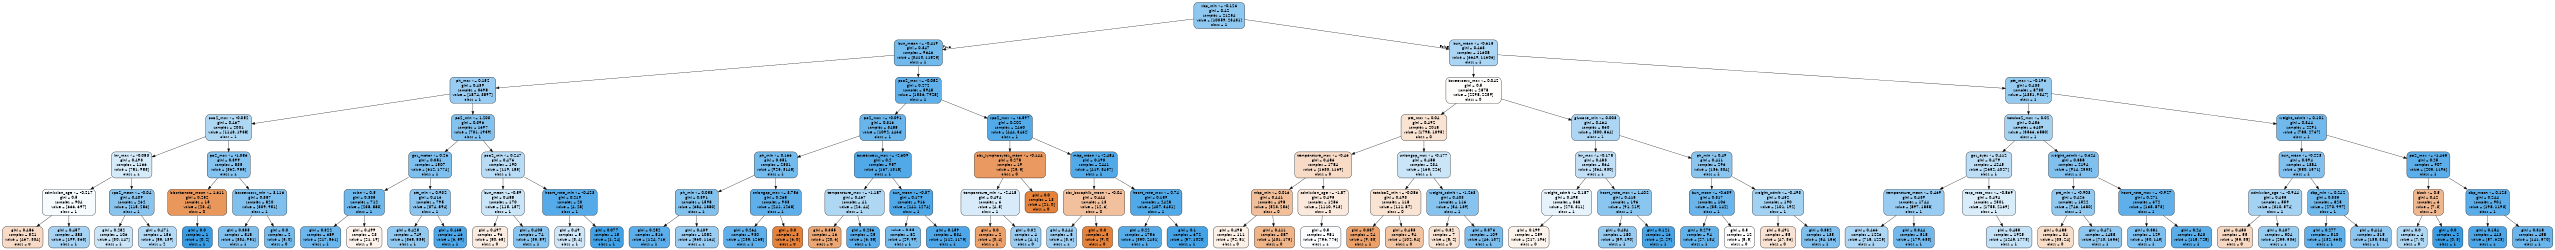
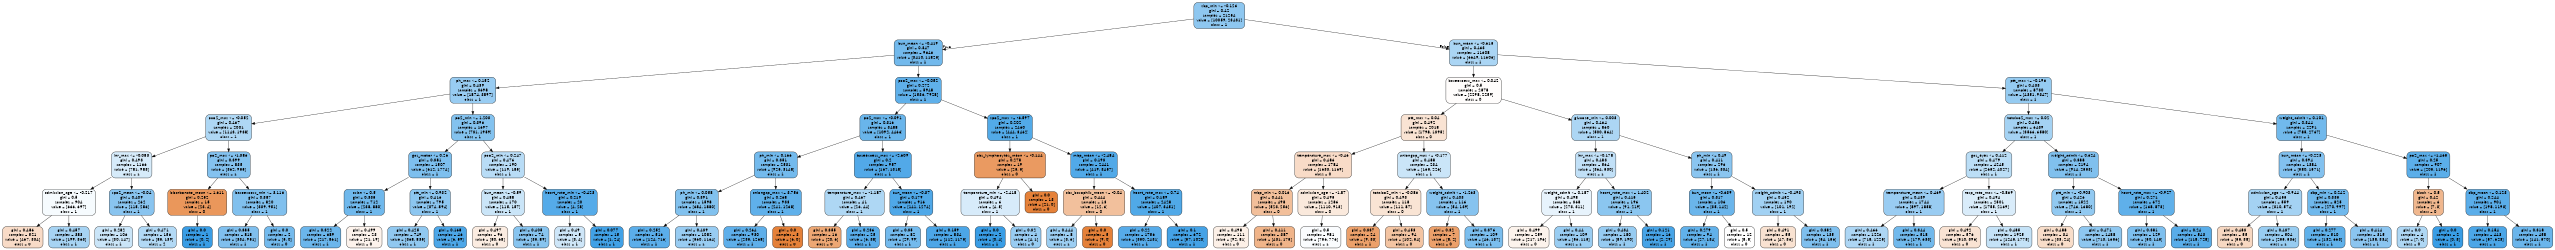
(903, 237) -> (903, 237)
(990, 237) -> (990, 237)
(1444, 237) -> (1444, 237)
(1529, 237) -> (1529, 237)
none -> (1574, 237)
none -> (1960, 237)
